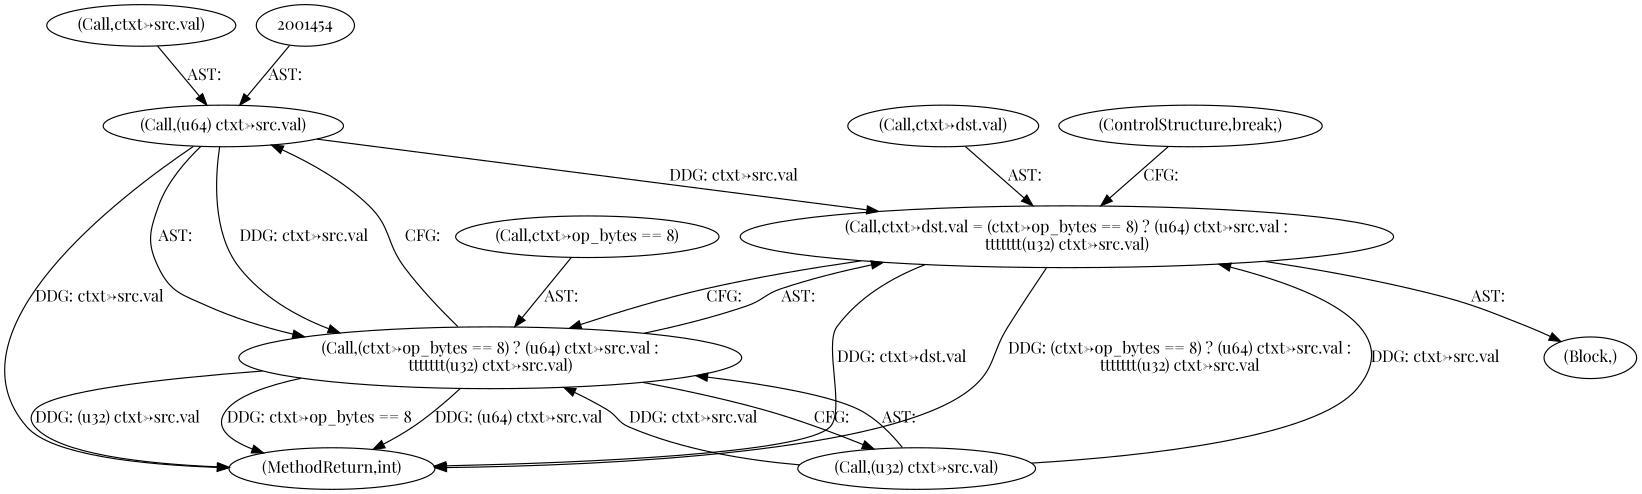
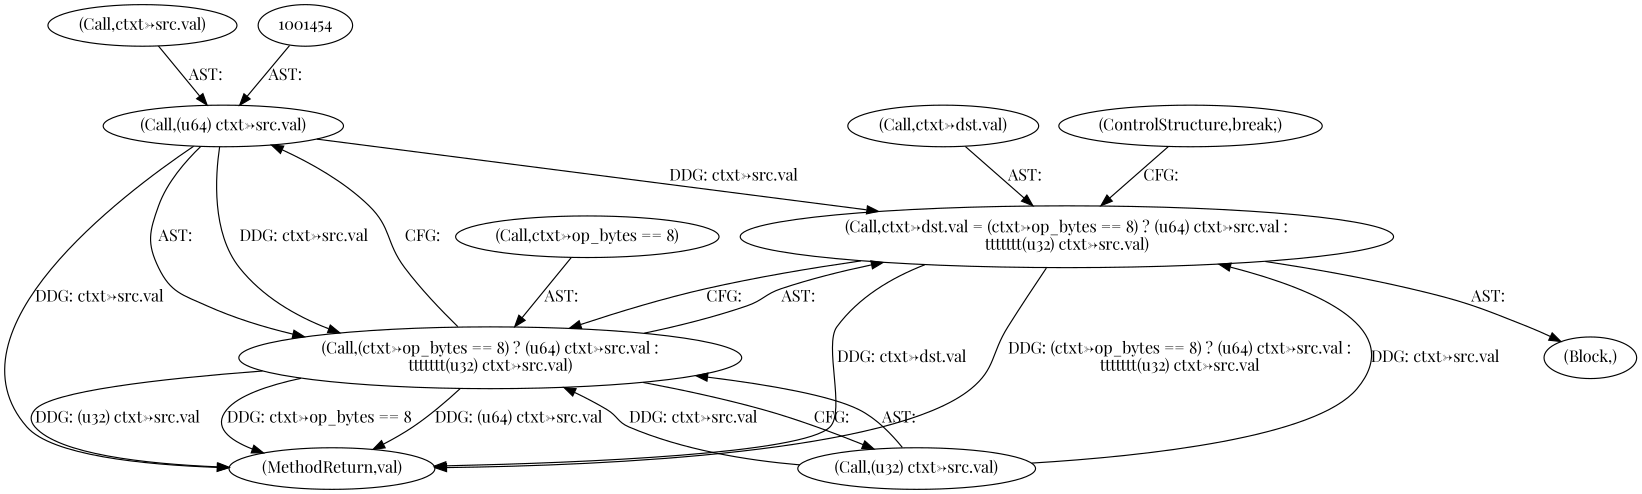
(305, 25) -> (305, 25)
(332, 469) -> (332, 469)
